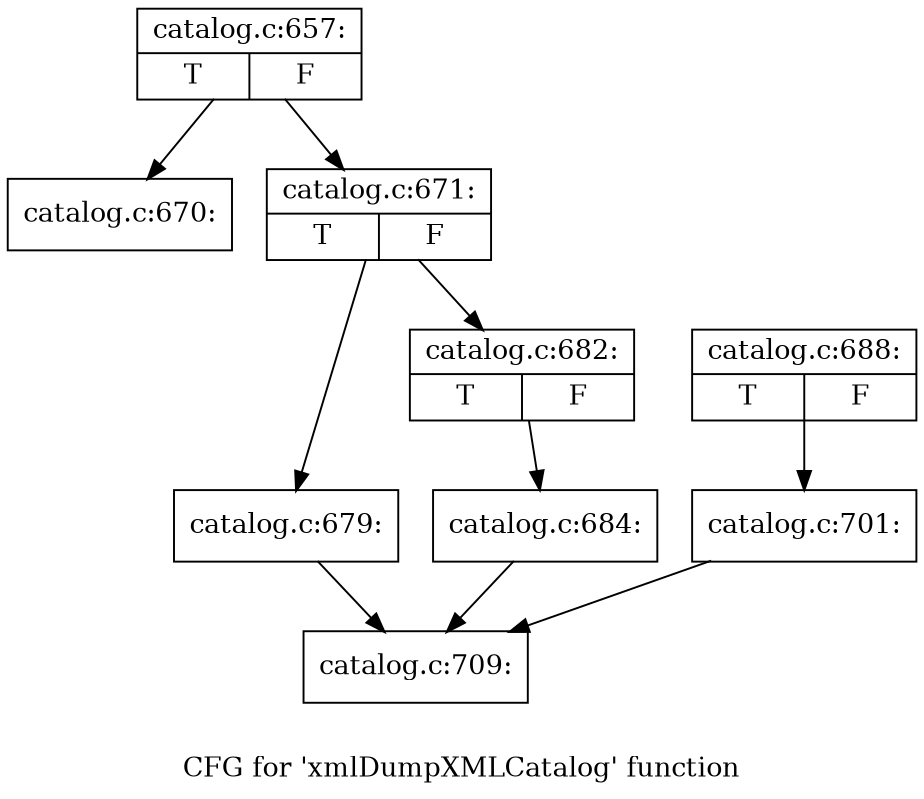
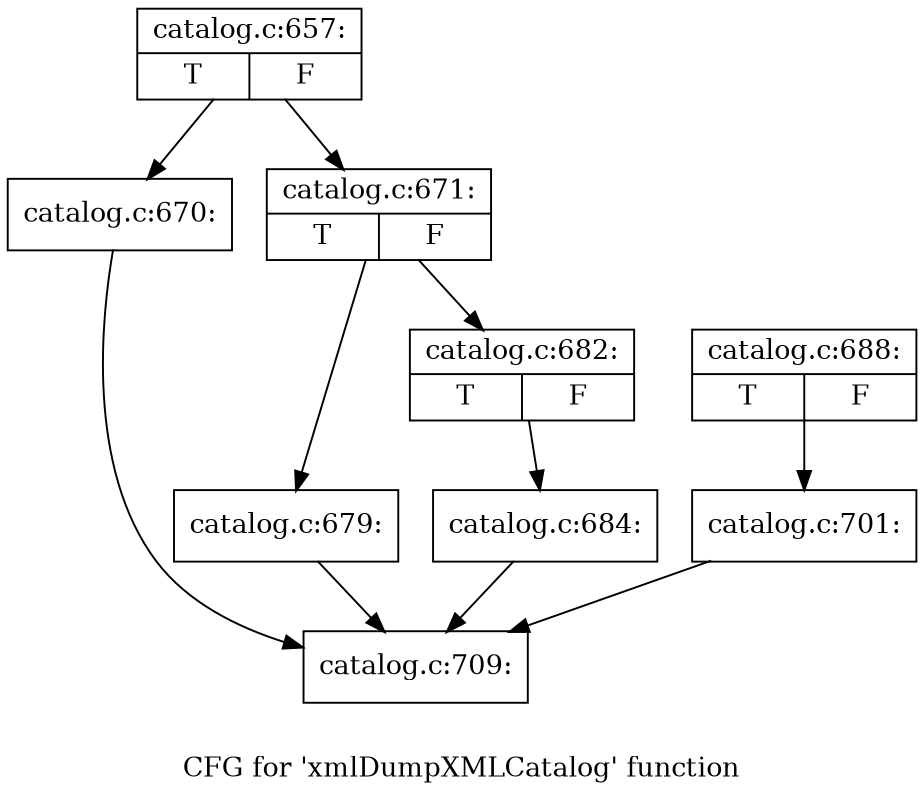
none -> (119, 486)
